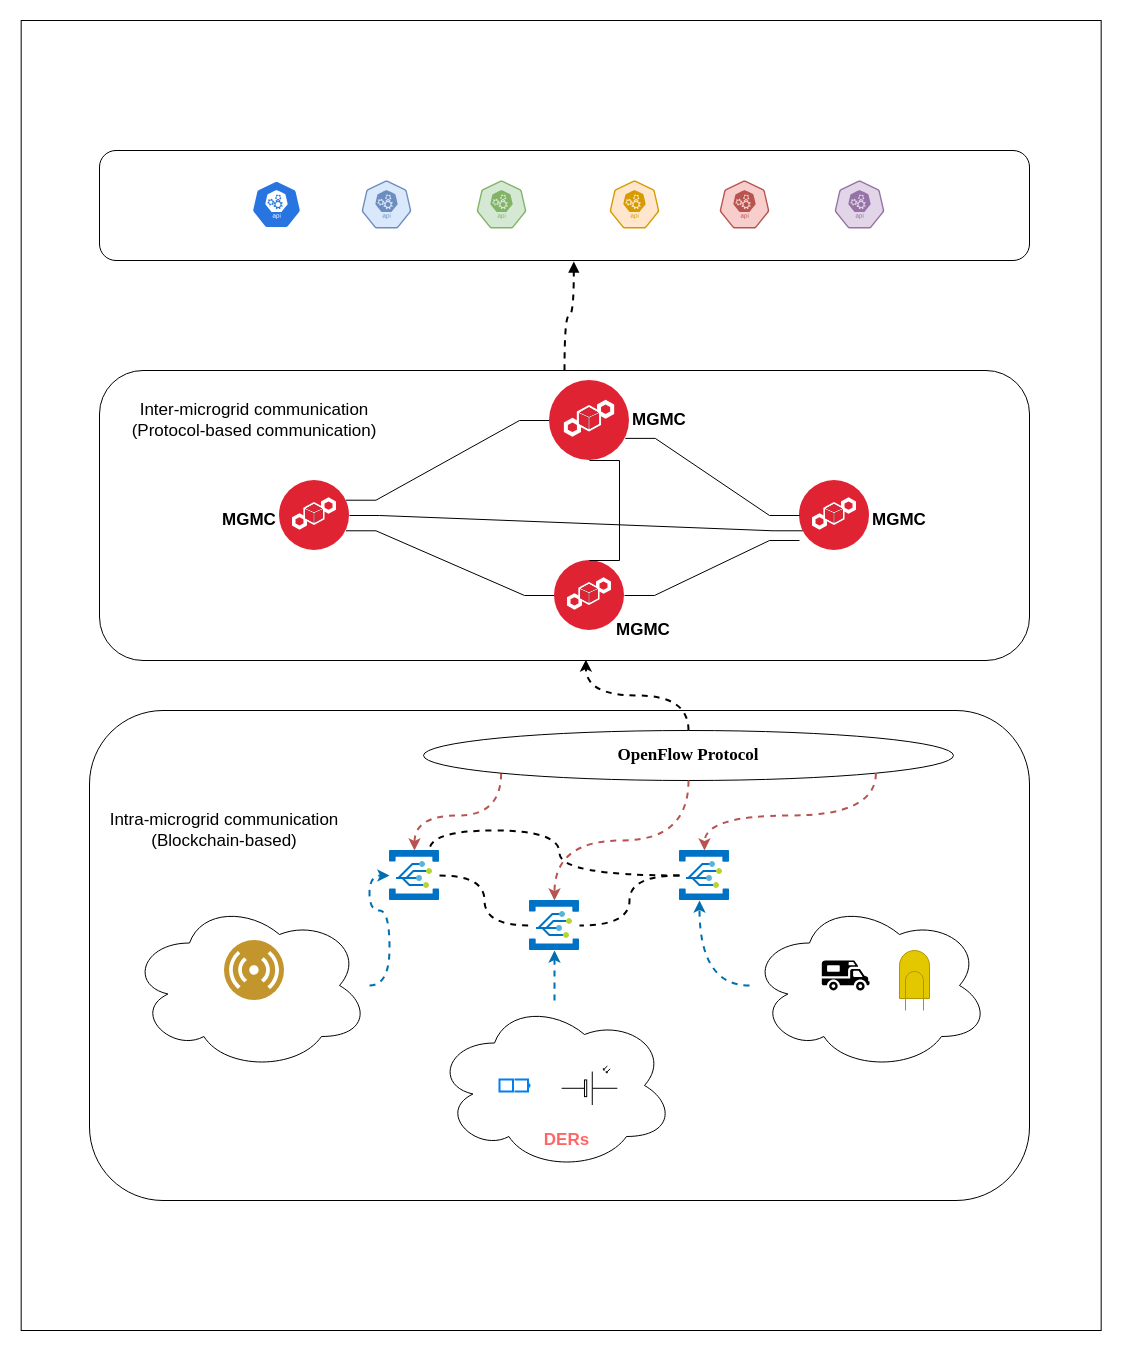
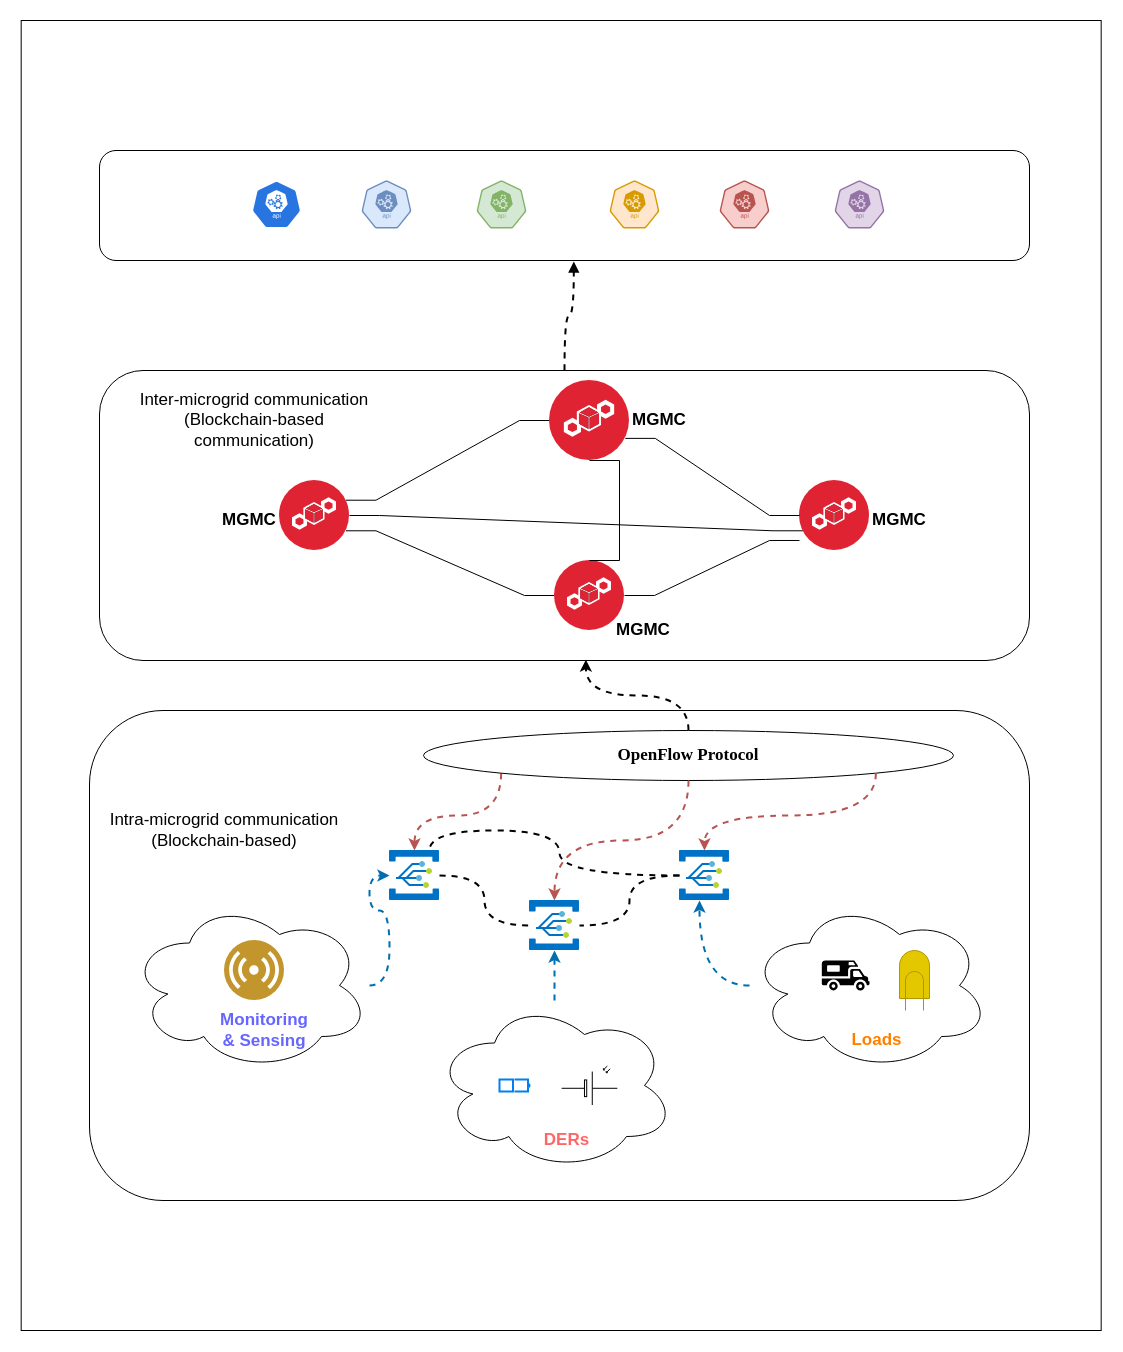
(255, 421) -> (255, 421)
none -> (265, 1031)
none -> (877, 1041)
